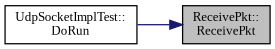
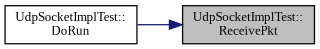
(226, 25) -> (249, 25)
